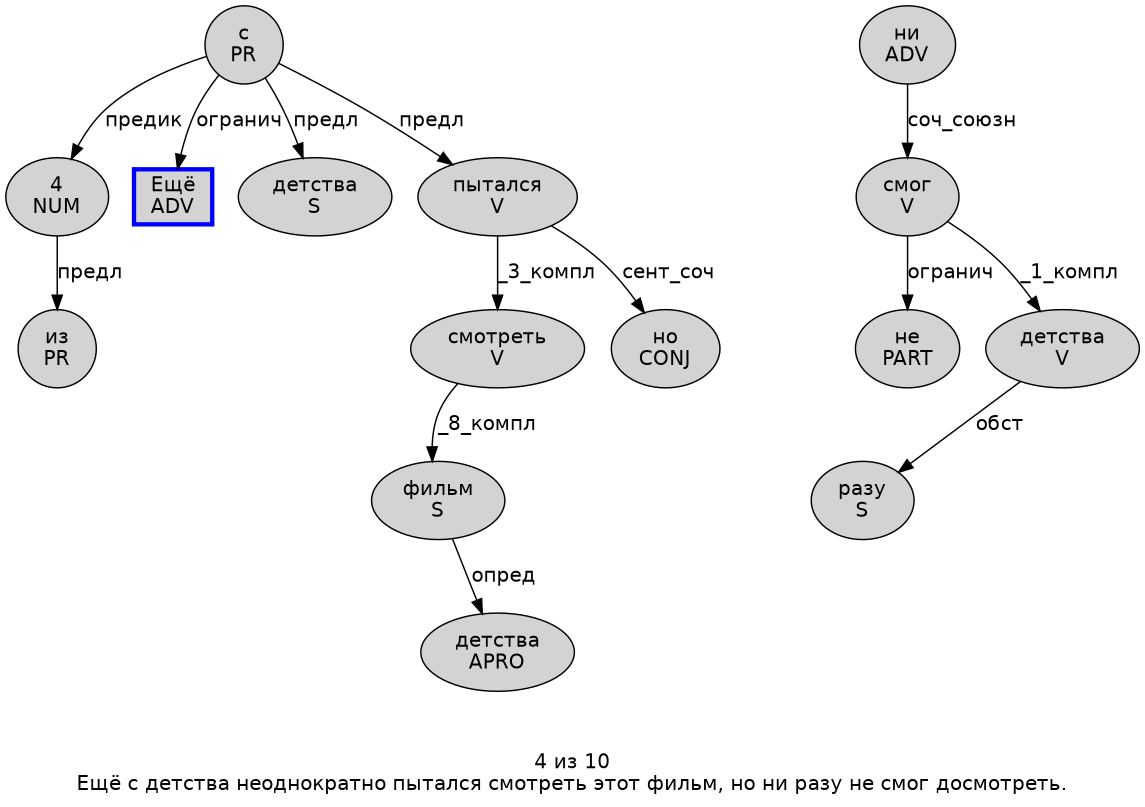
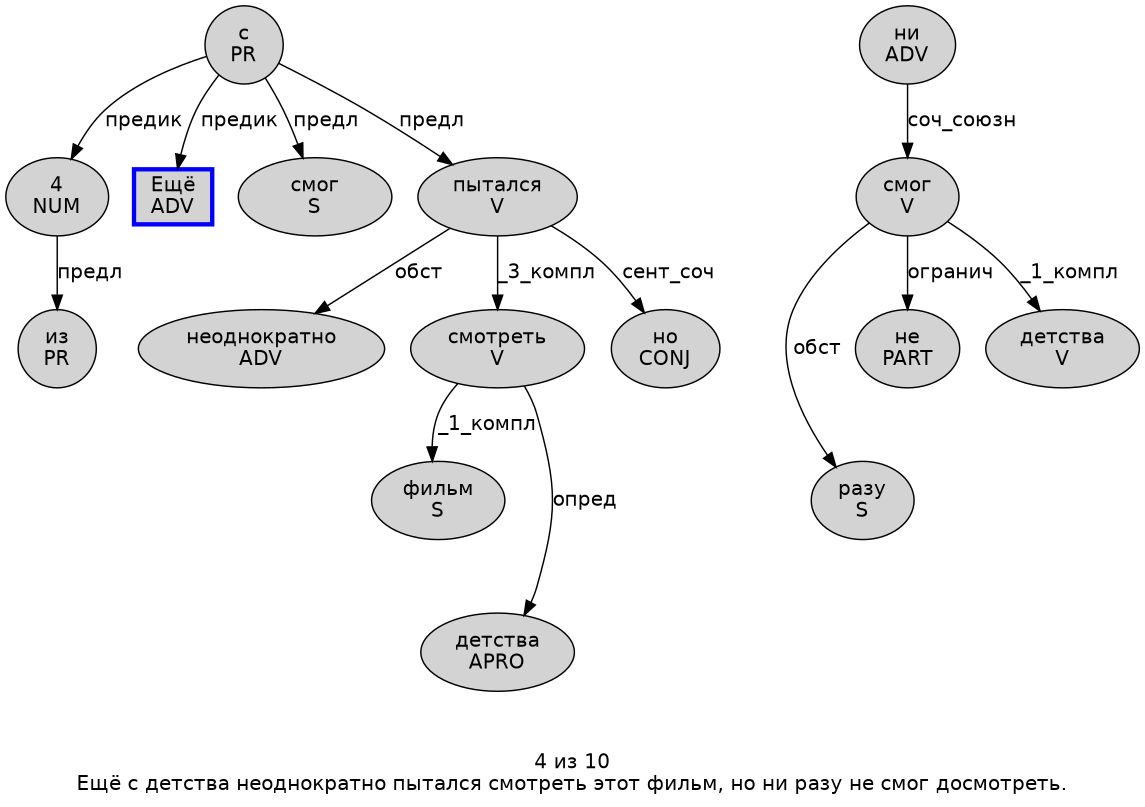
(240, 121) -> (240, 121)
(315, 197) -> (315, 197)
none -> (261, 349)
(965, 422) -> (788, 328)
(487, 425) -> (487, 425)
(465, 570) -> (552, 494)
